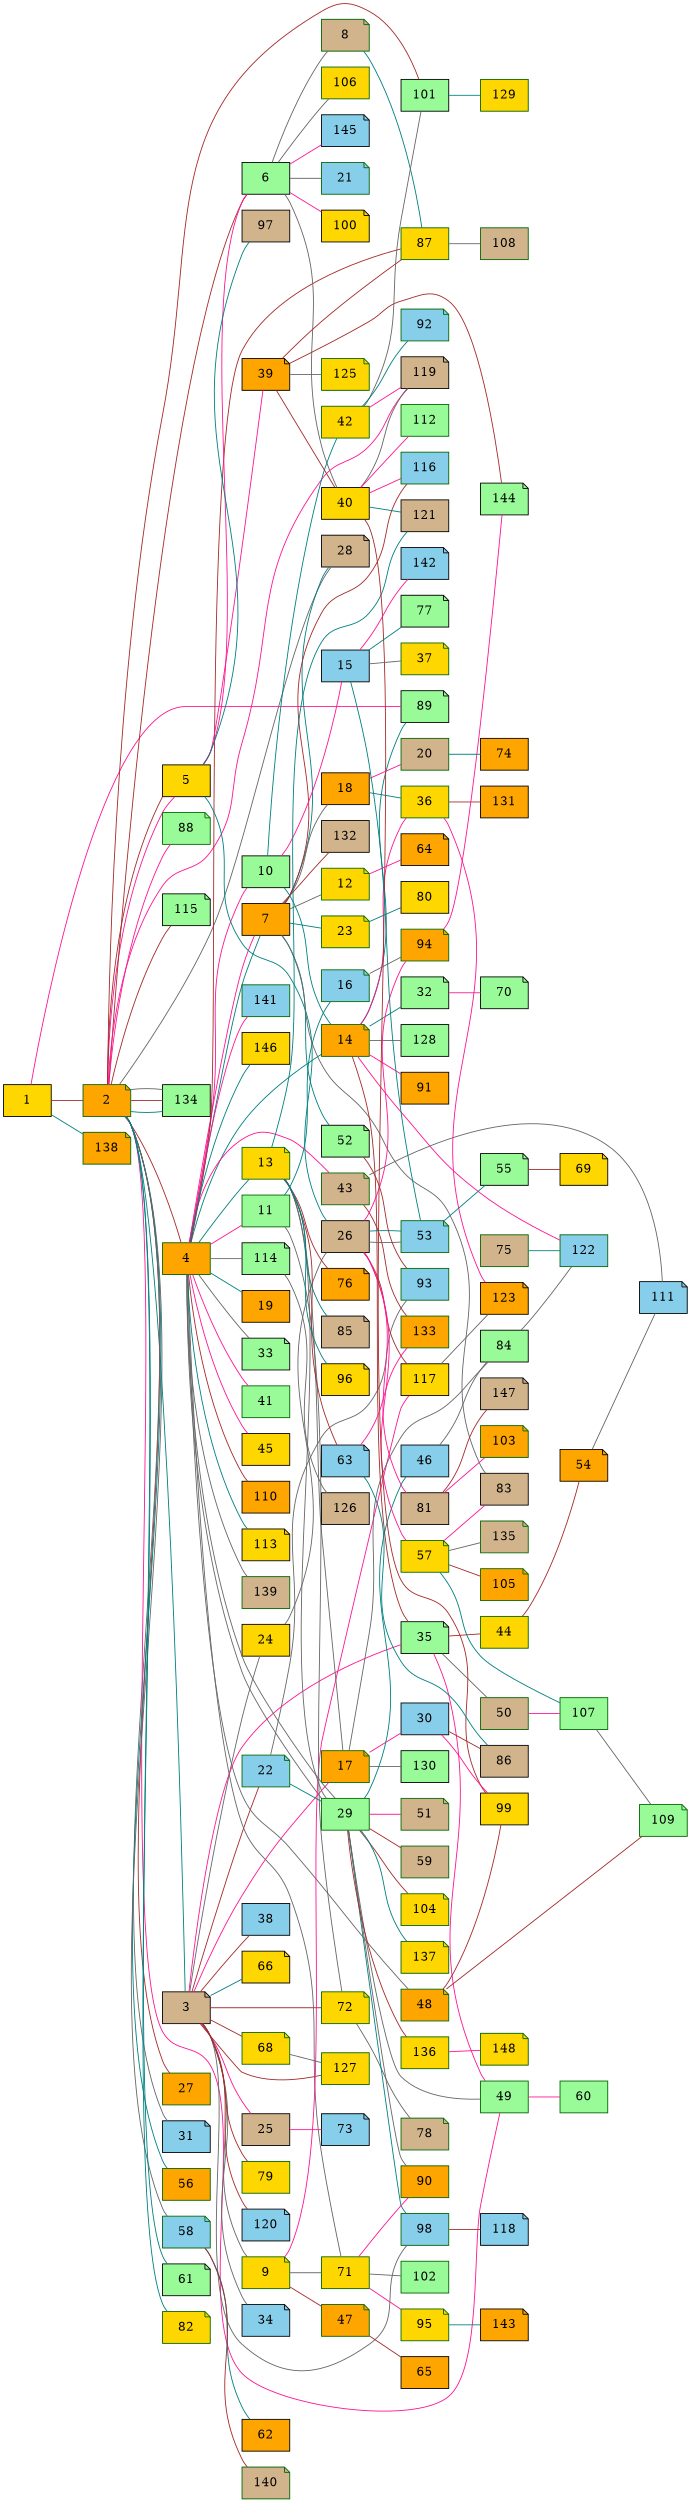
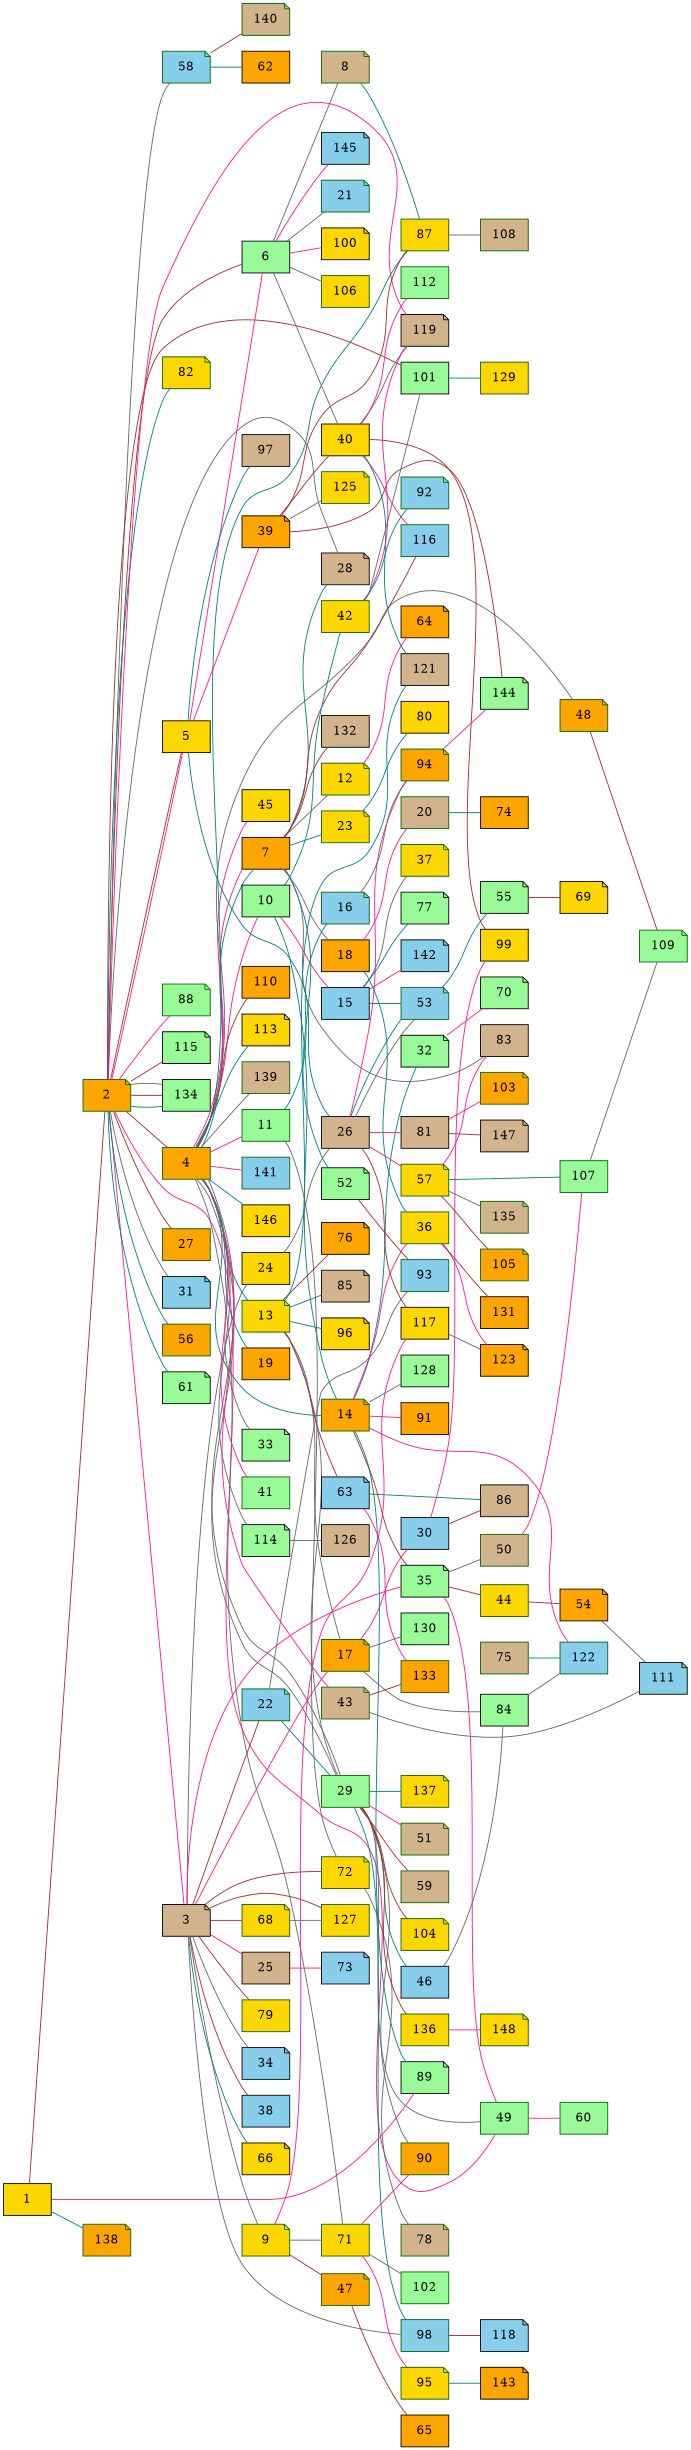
(216, 673) -> (213, 694)
(171, 1552) -> (147, 1508)
(480, 1910) -> none
(266, 2225) -> none
